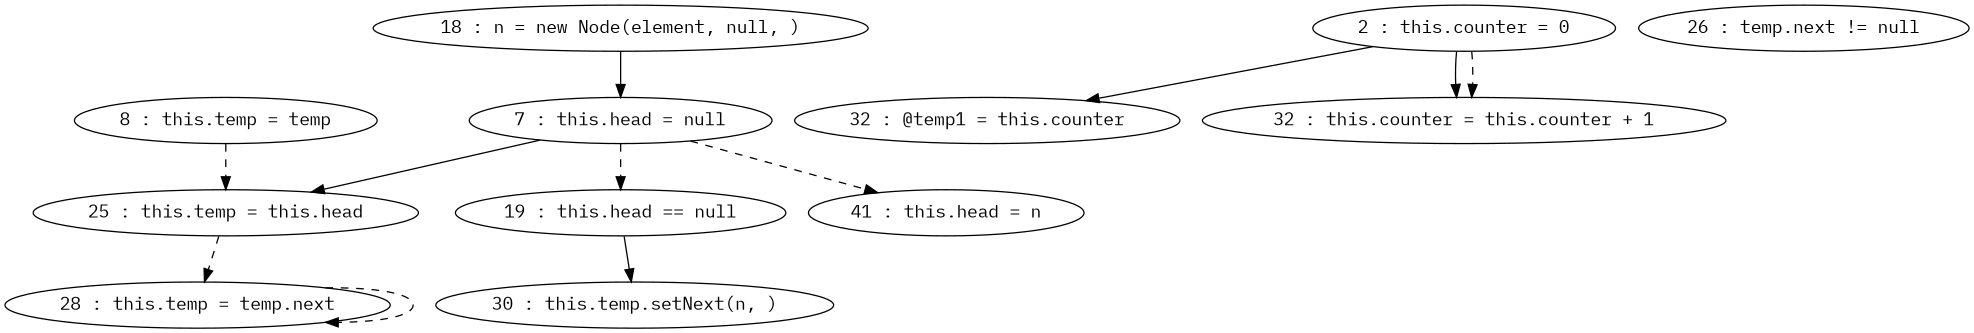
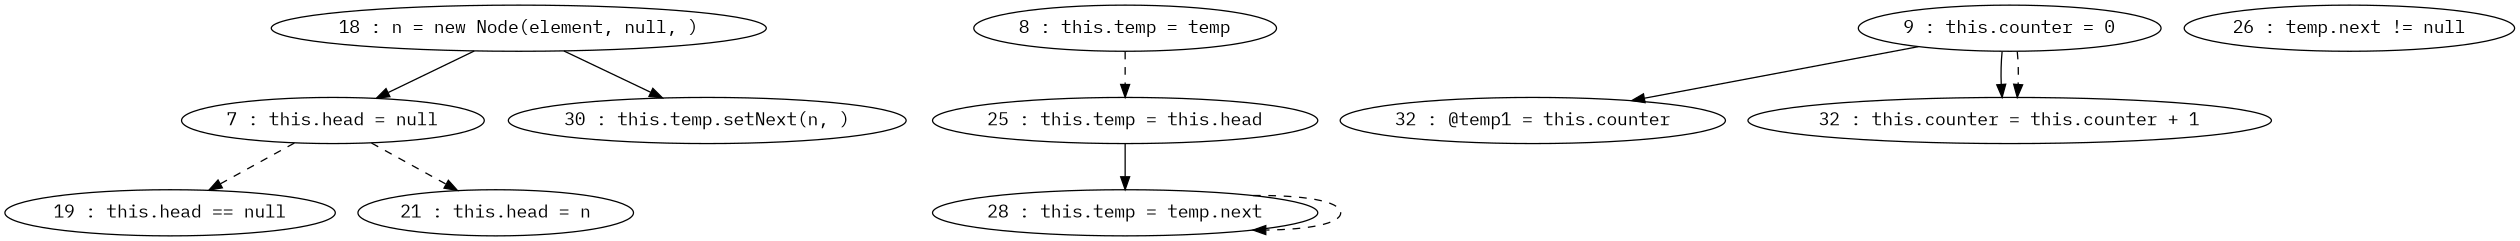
(1464, 28) -> (2010, 28)
(432, 165) -> none
(946, 213) -> (496, 213)
(214, 253) -> (1125, 160)
(627, 253) -> (607, 72)
